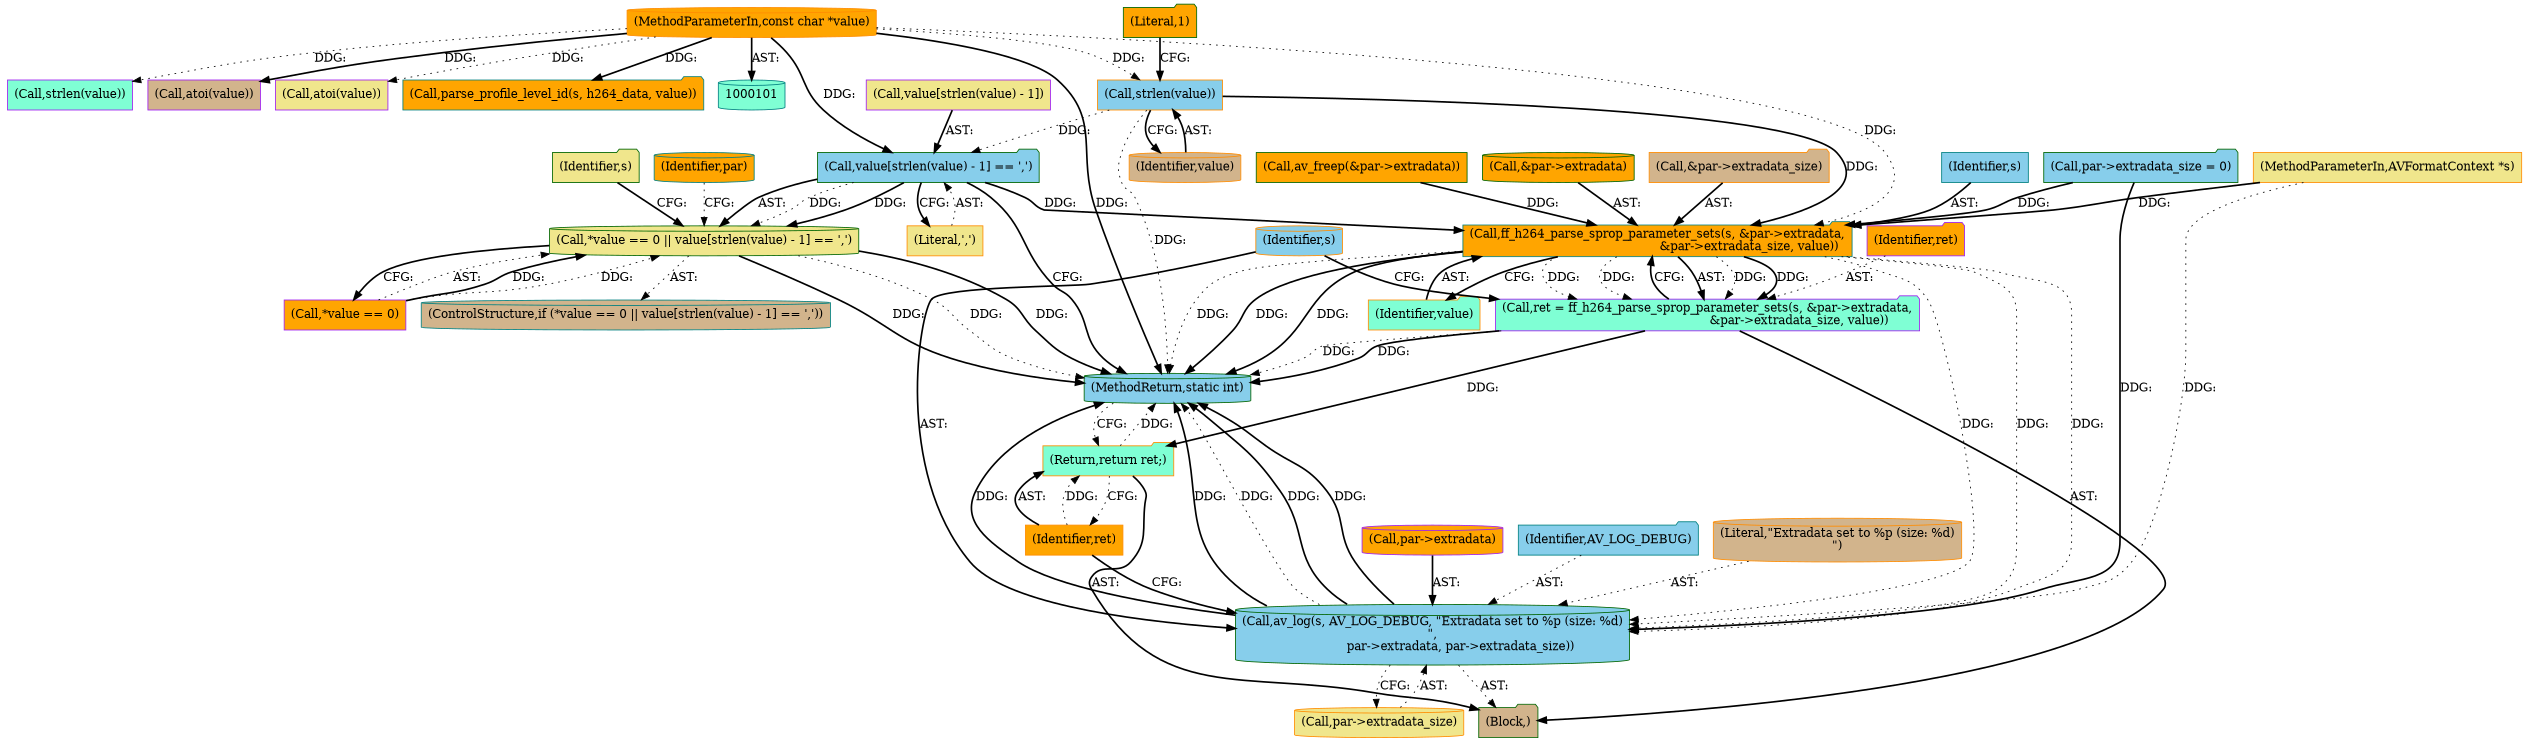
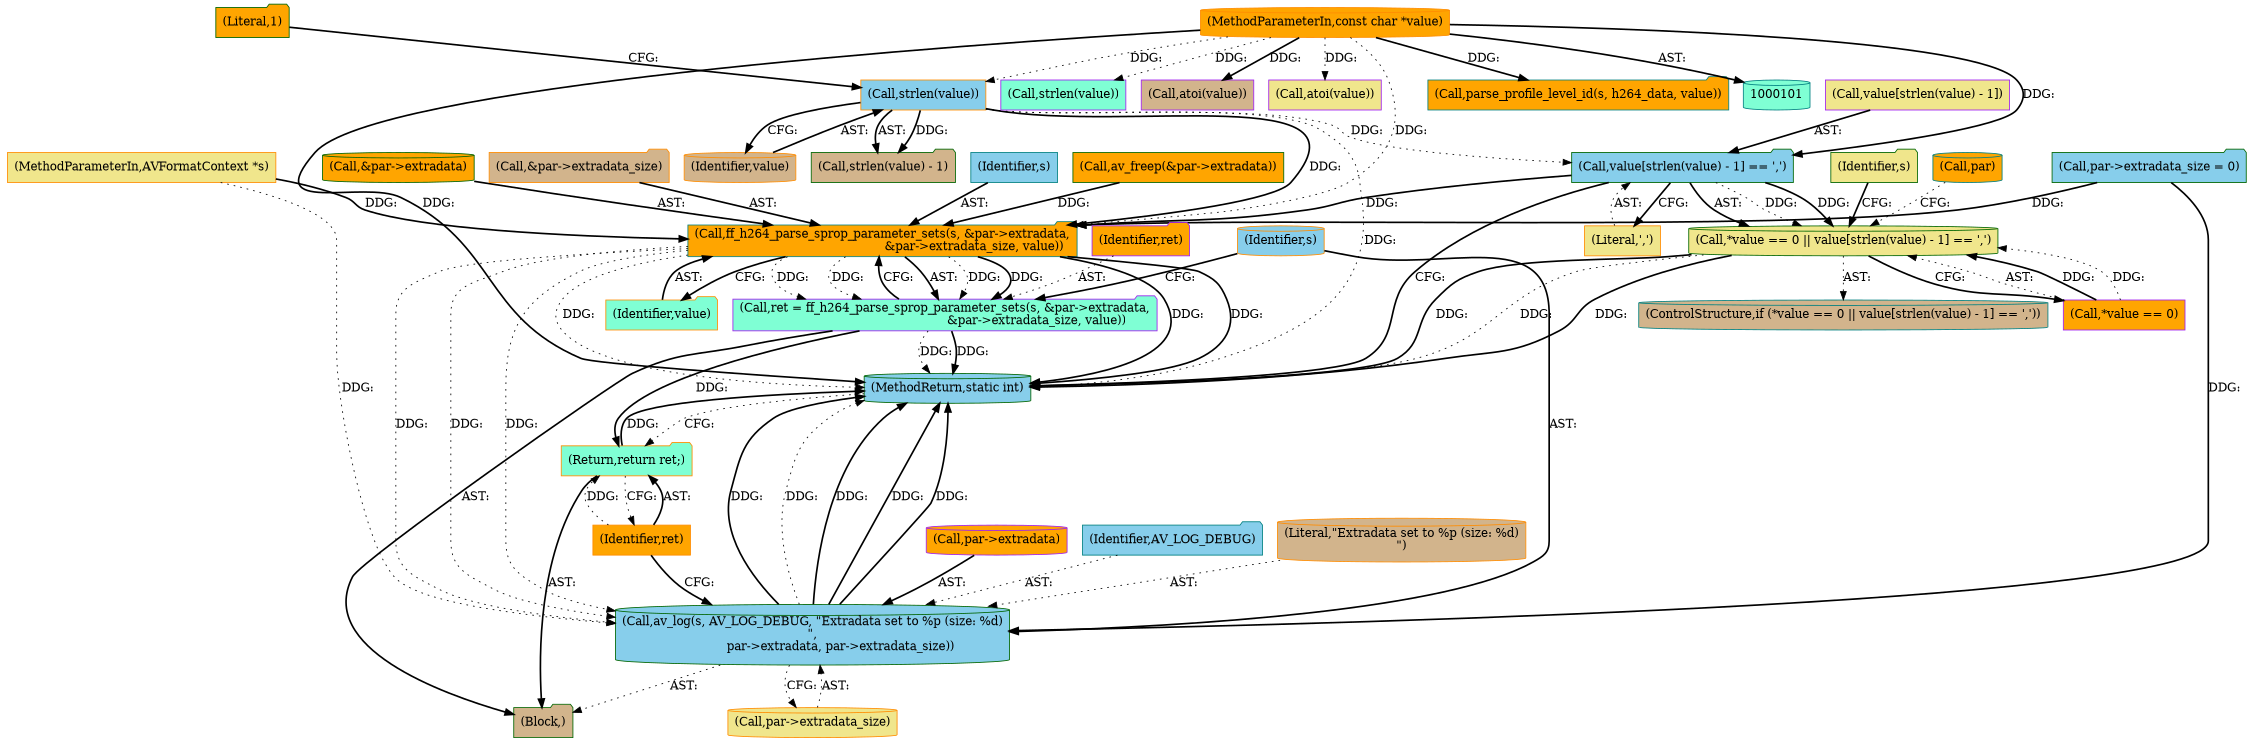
(704, 168) -> (1968, 168)
none -> (883, 168)
(1135, 428) -> (725, 399)
